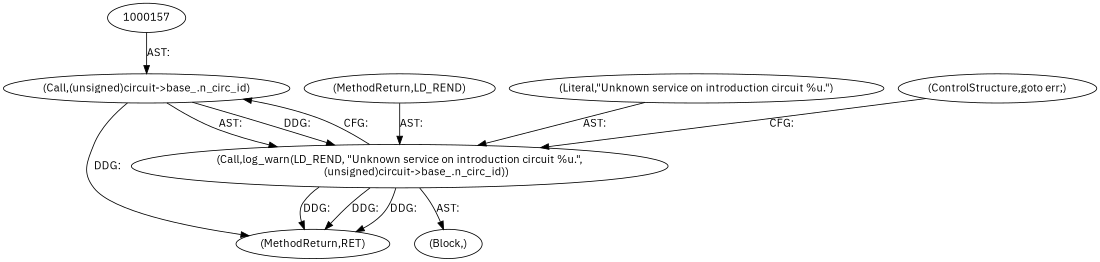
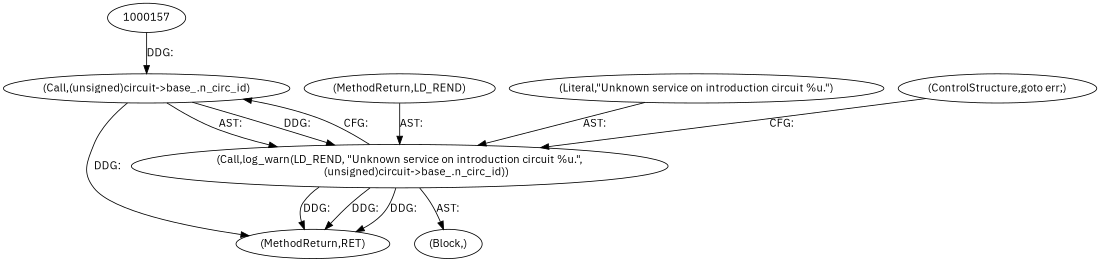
(160, 53) -> (162, 53)
